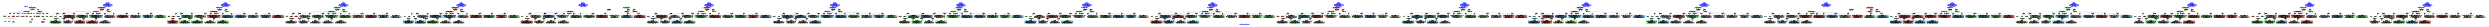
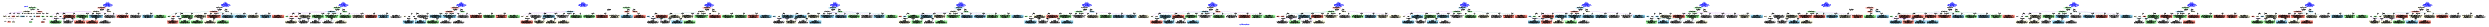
(23, 16) -> (23, 16)
(27, 16) -> (27, 16)
(9, 22) -> (9, 22)
